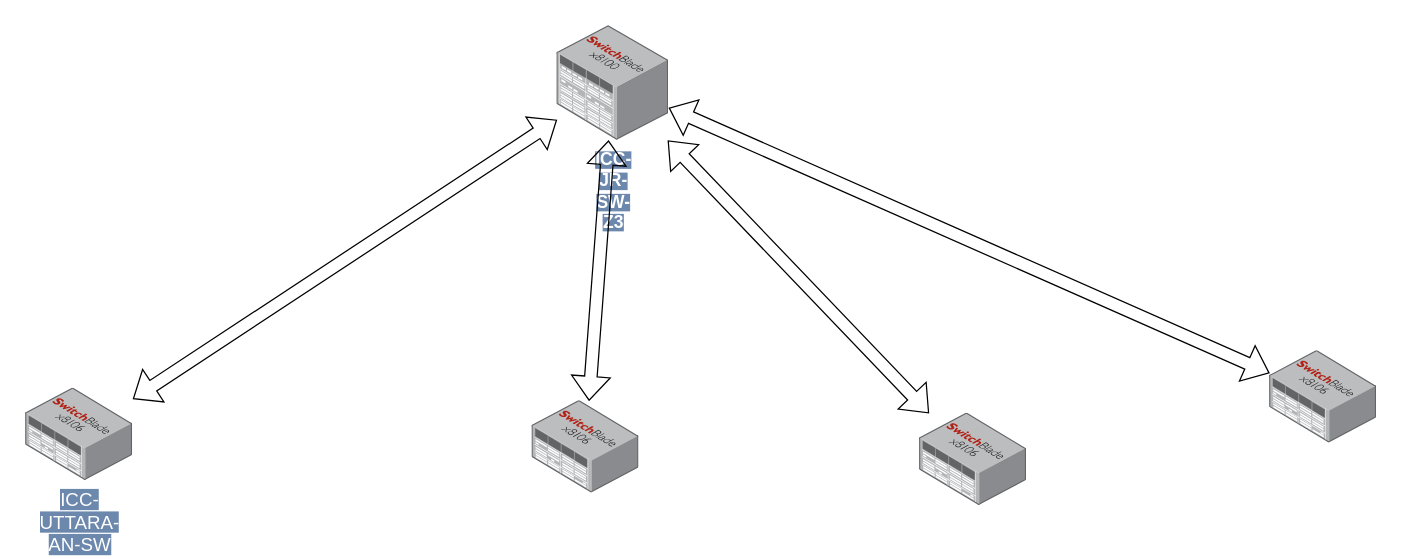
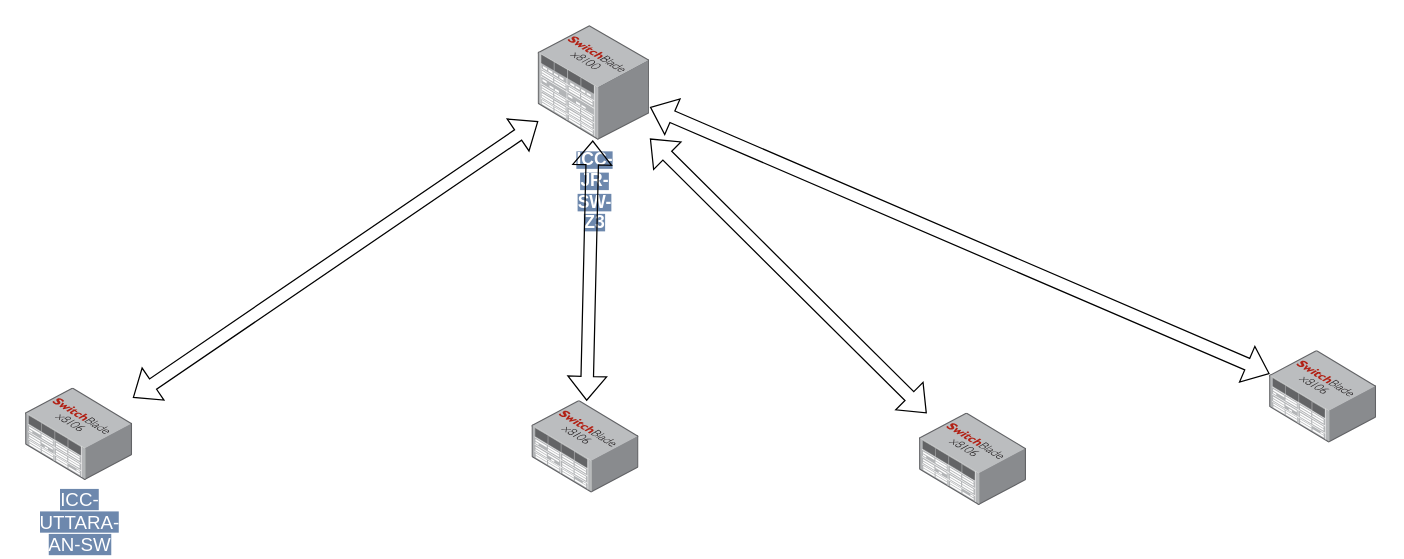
(613, 83) -> (594, 83)
